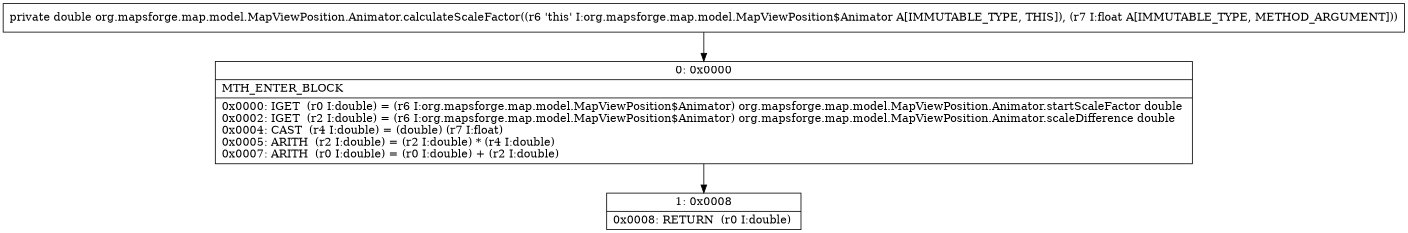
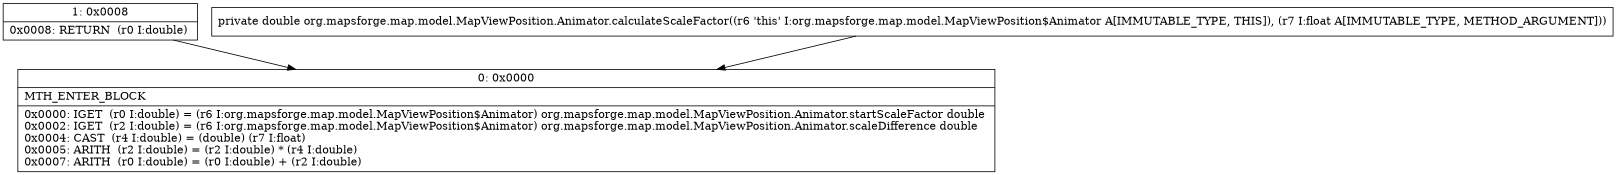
(704, 174) -> (231, 54)
